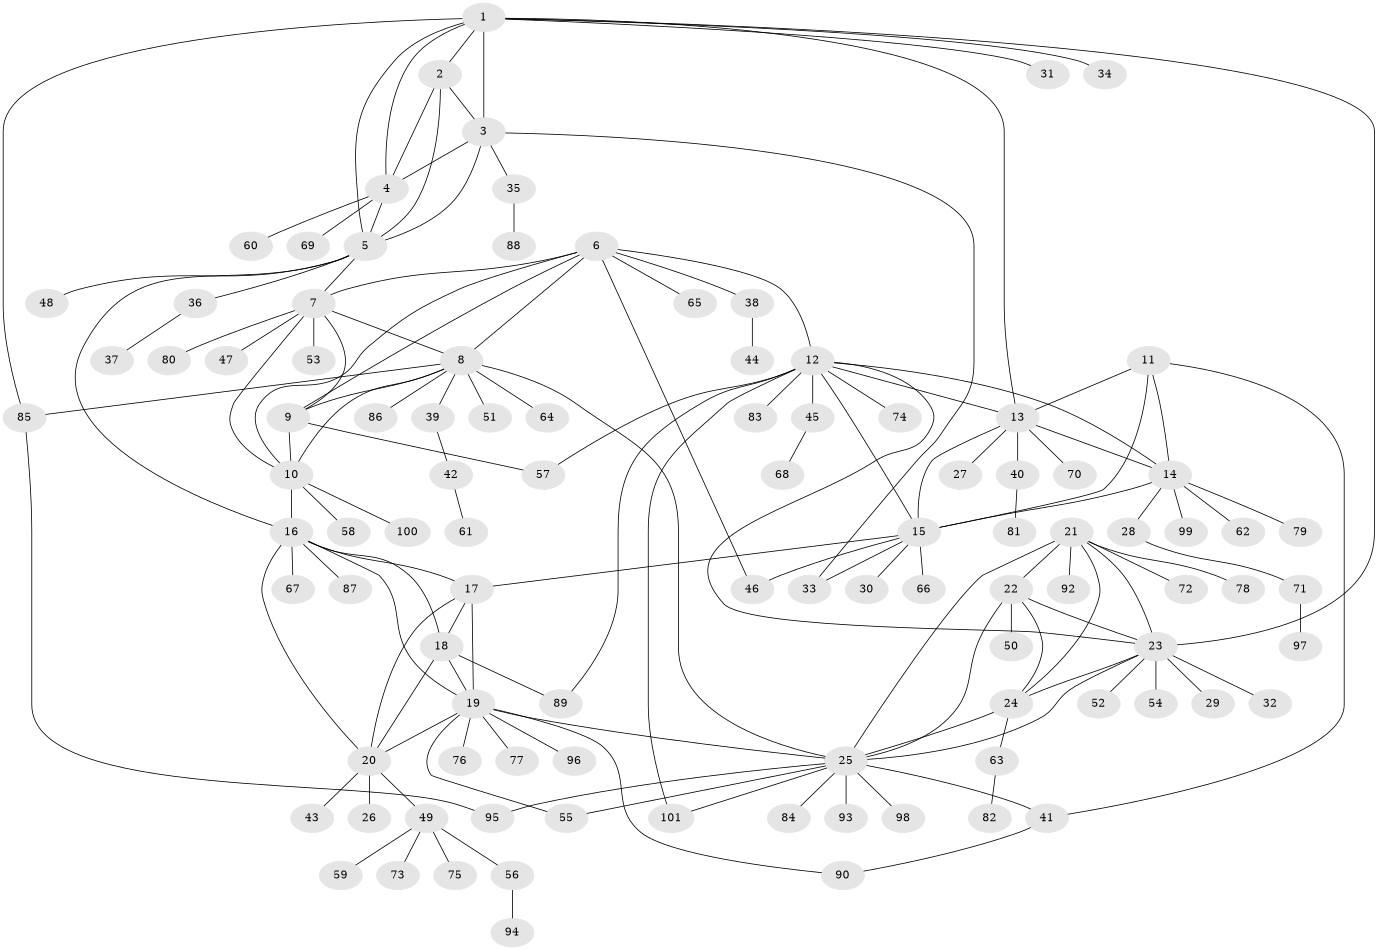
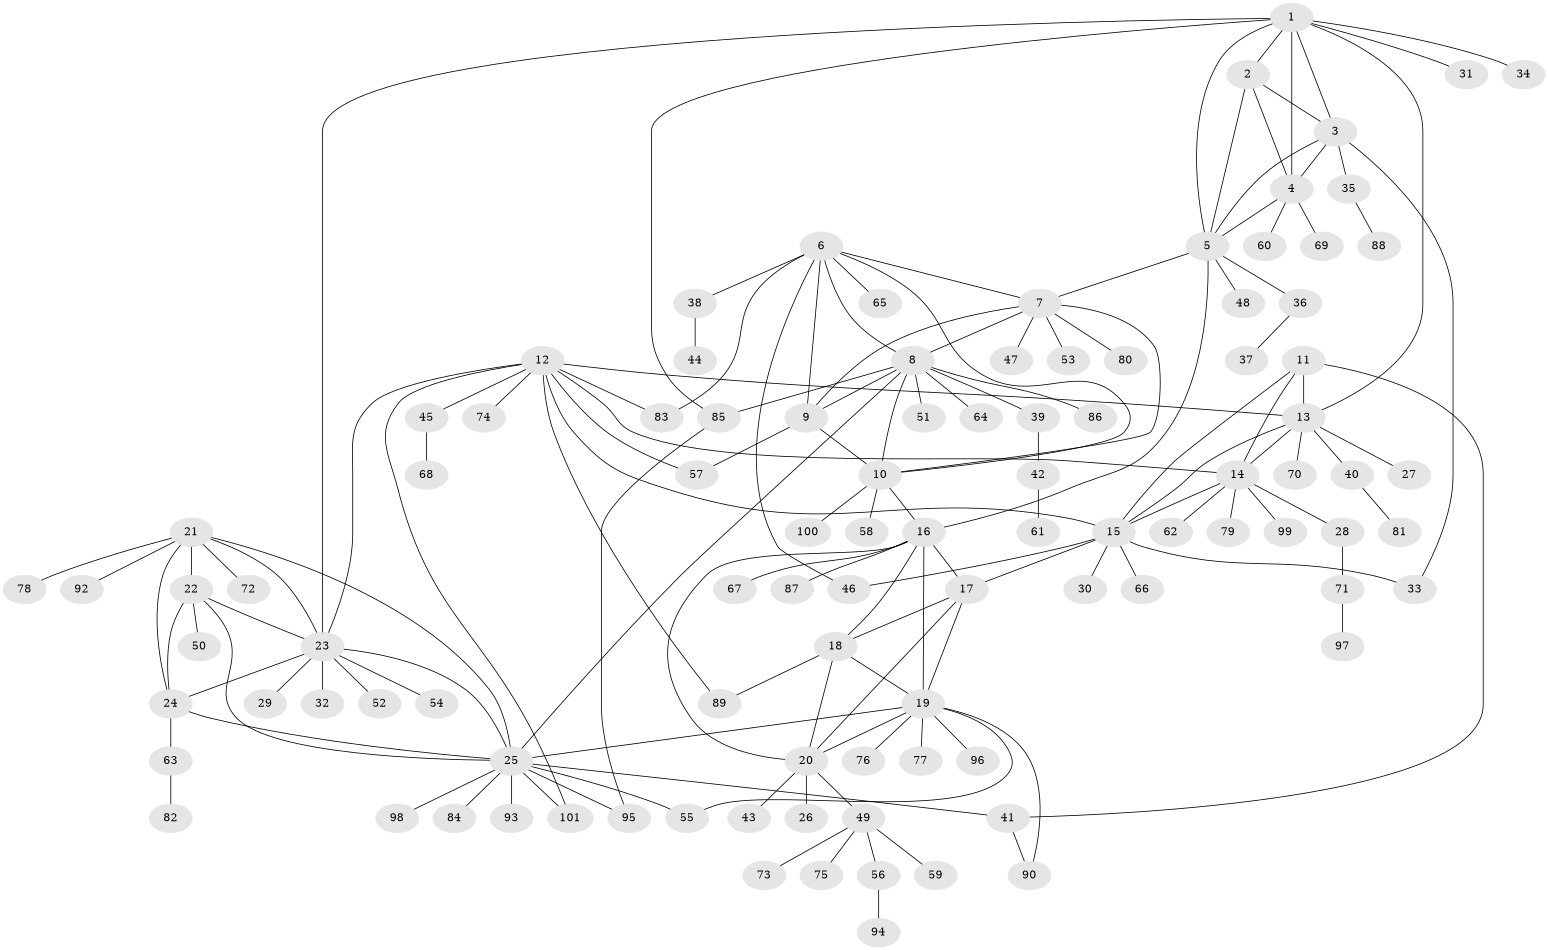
(733, 270) -> (741, 331)
